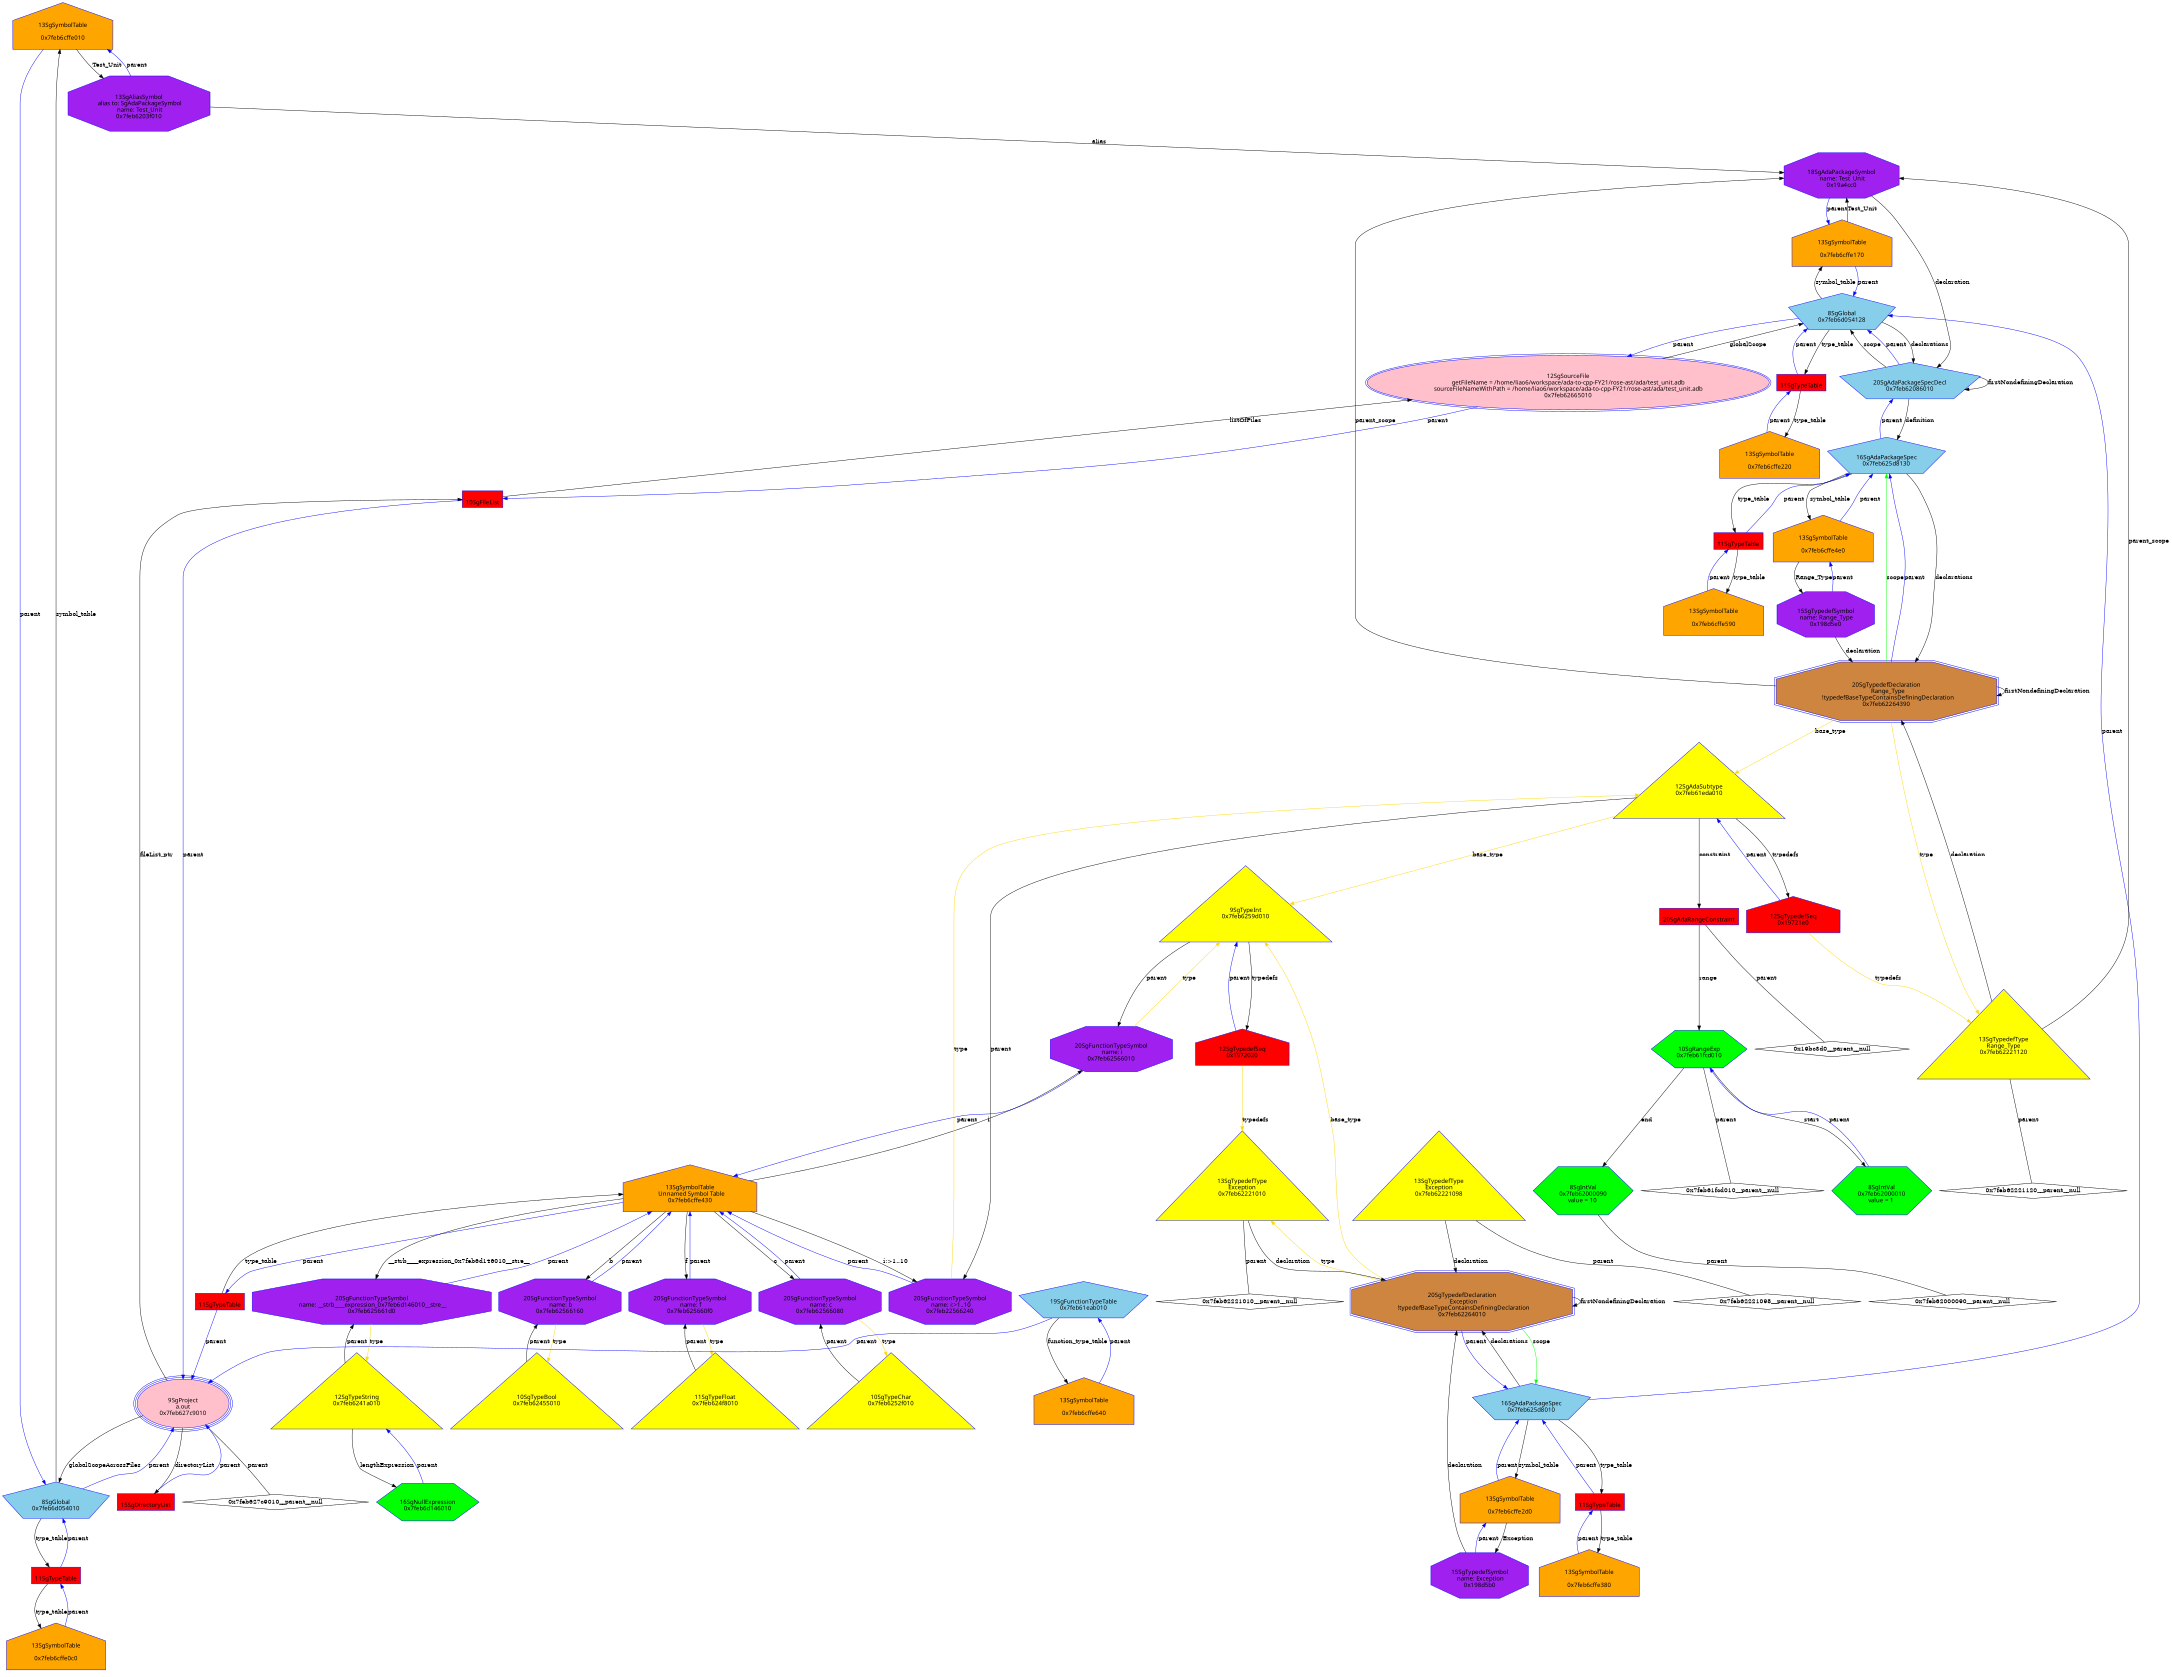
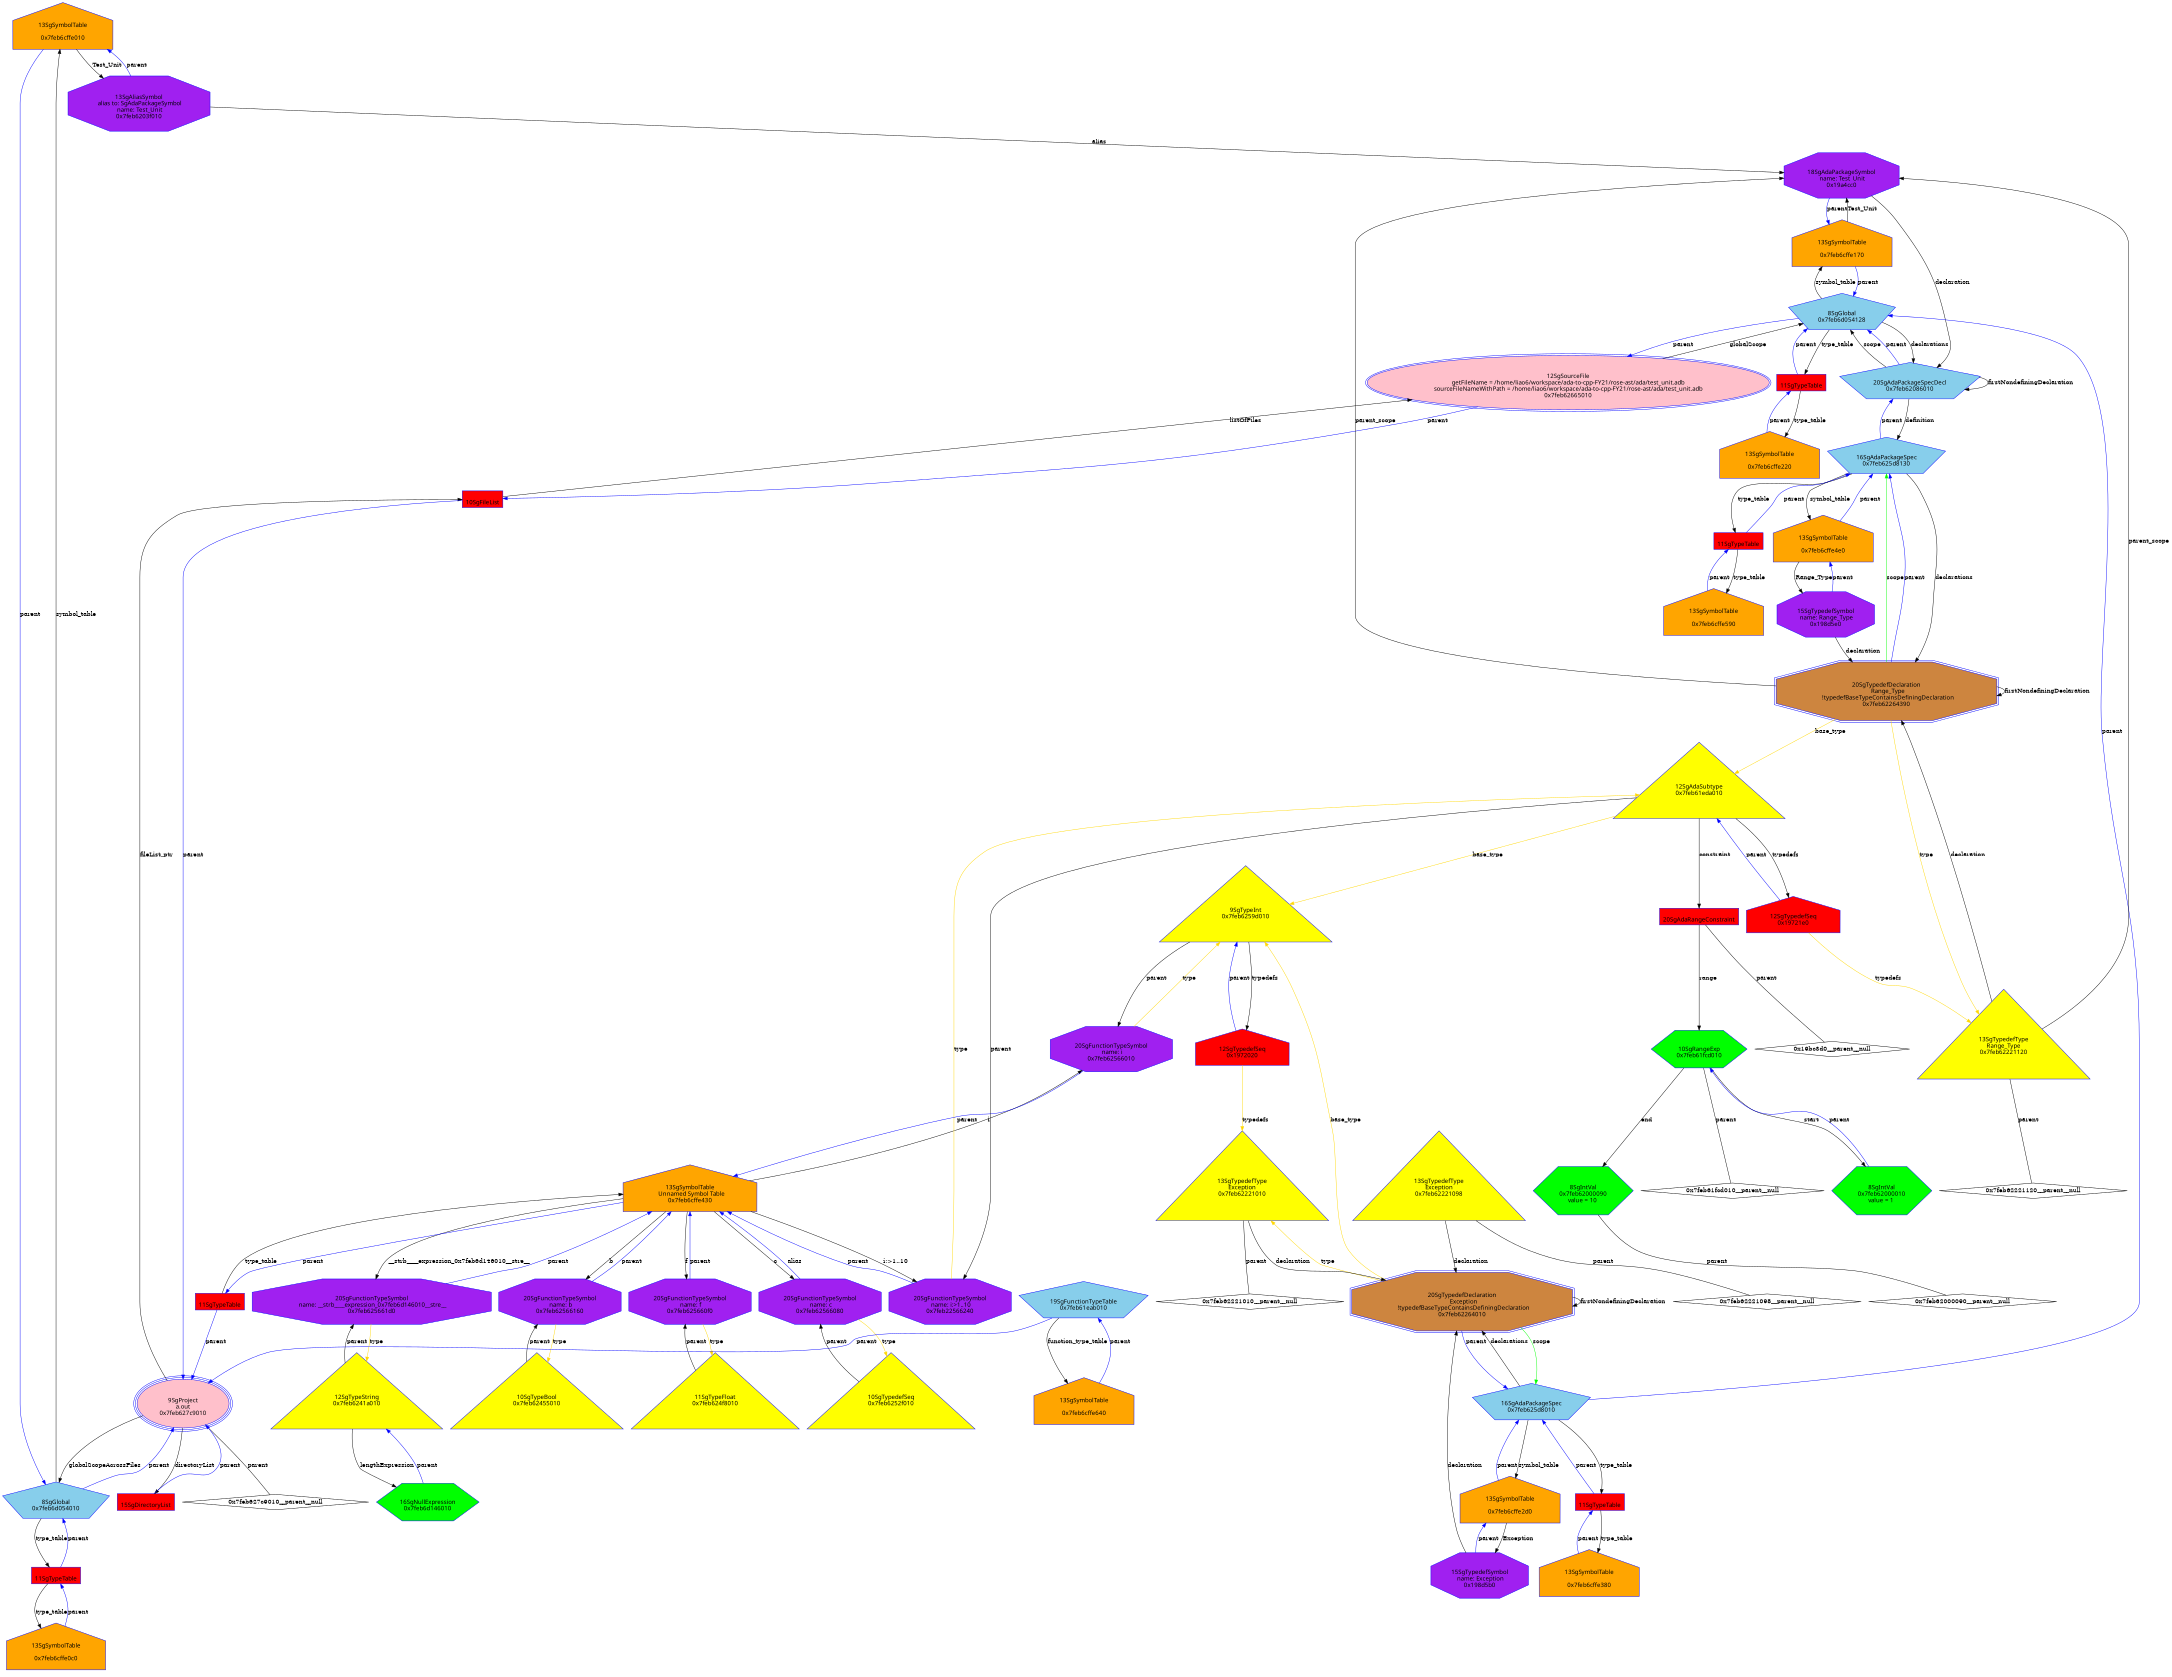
(795, 1262) -> (795, 1262)
(891, 1404) -> (891, 1404)
